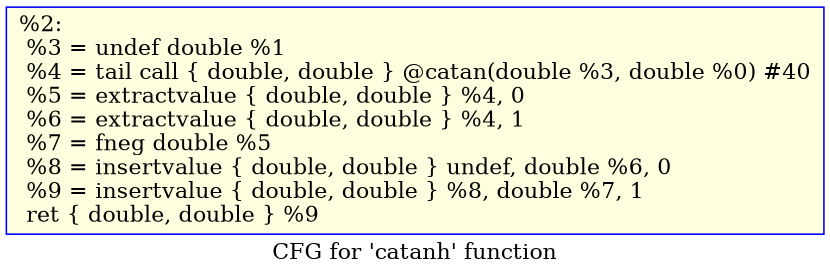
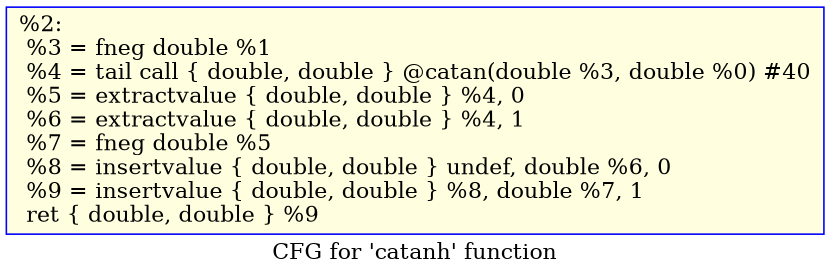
(153, 48) -> (146, 48)
